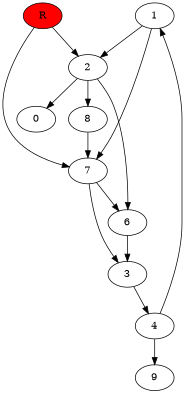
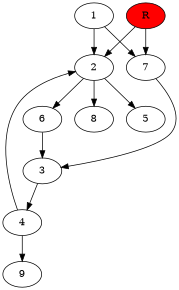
(36, 119) -> (146, 119)
(88, 142) -> none
(182, 175) -> (9, 127)
(105, 194) -> none
